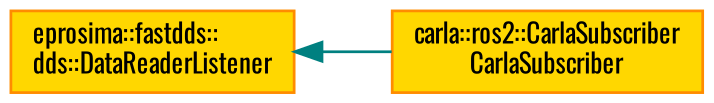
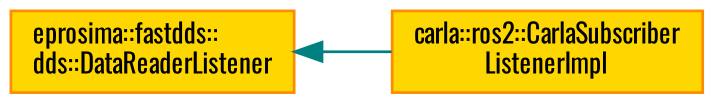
(547, 52) -> (547, 52)
